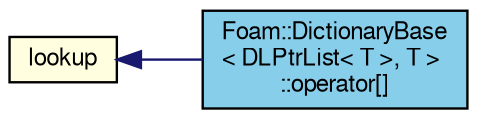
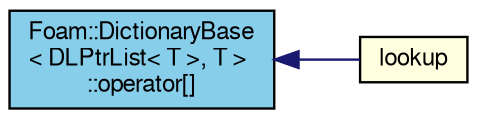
(172, 60) -> (329, 60)
